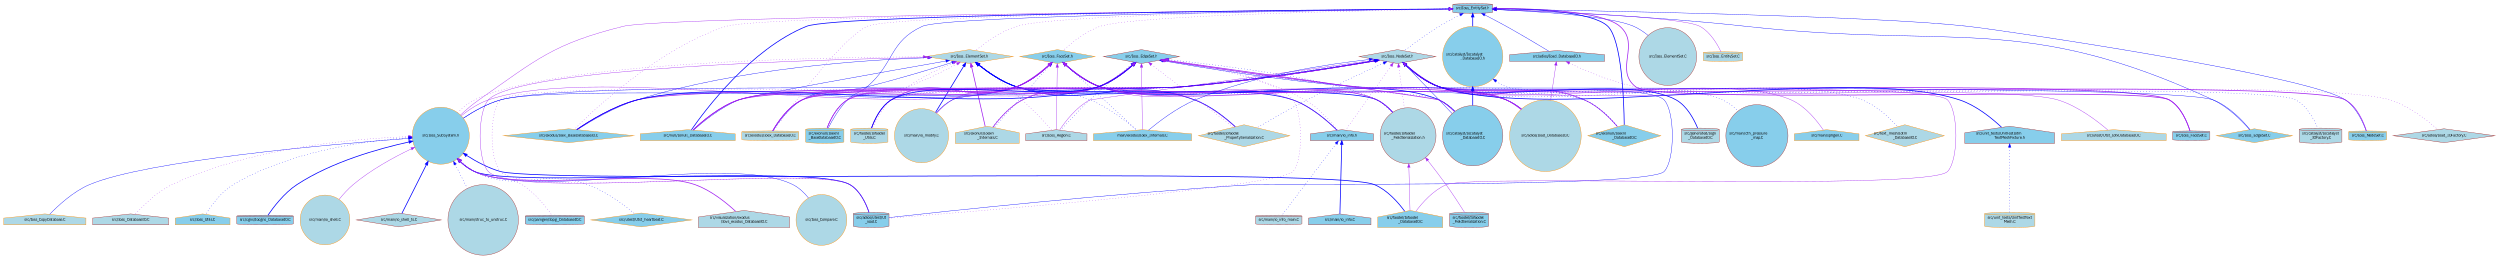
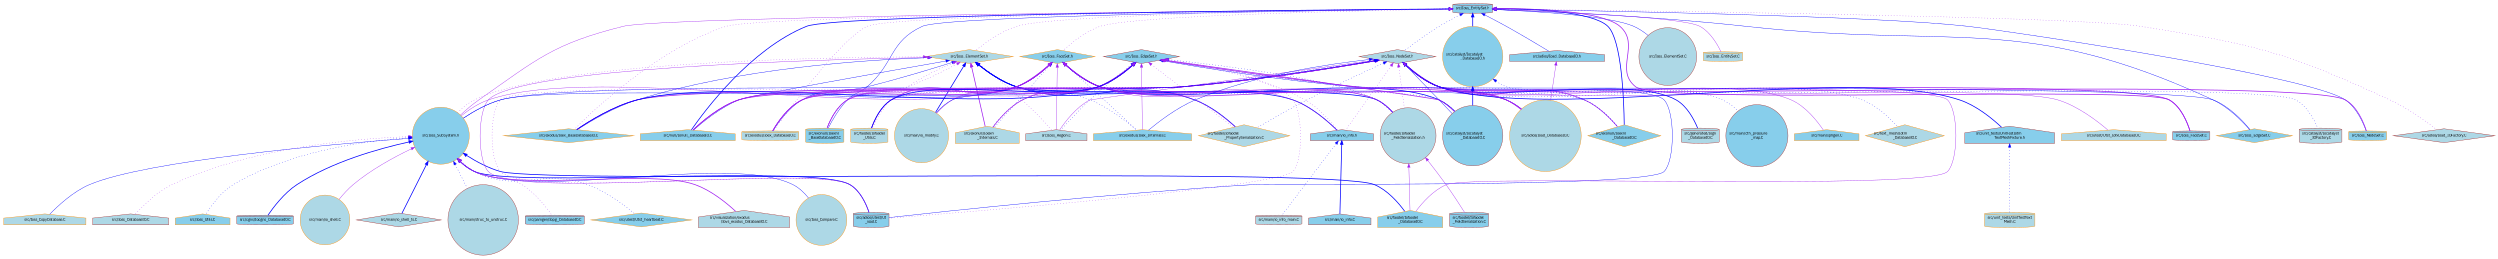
(2006, 90) -> (1977, 18)
(1143, 136) -> (1143, 136)
